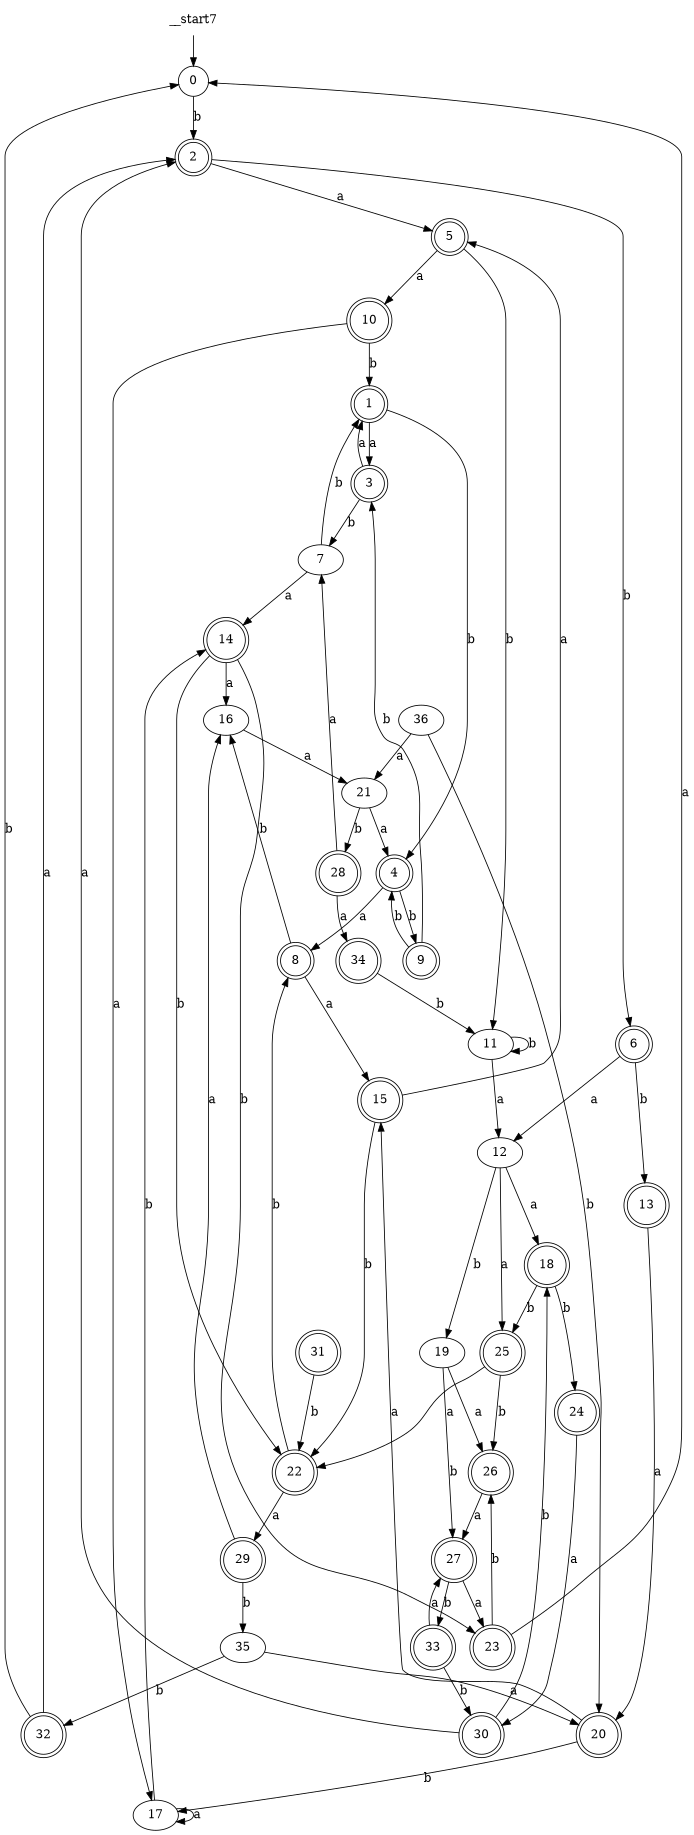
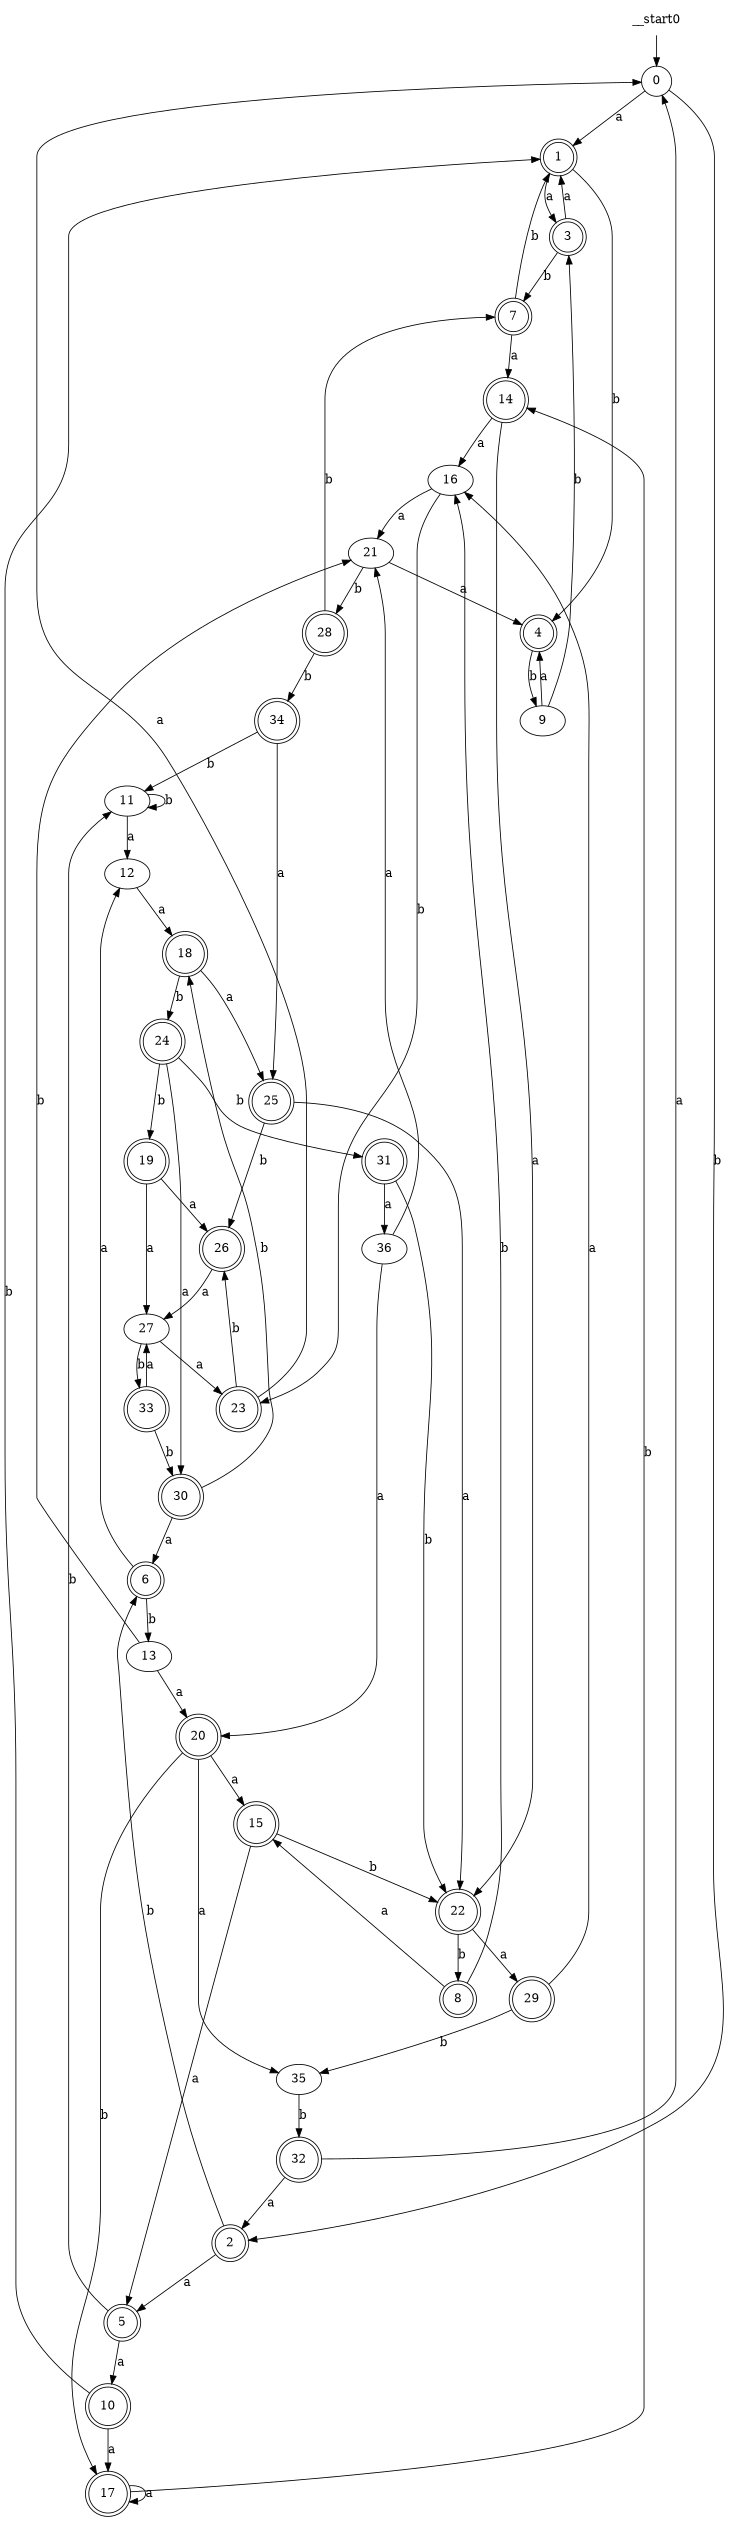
(193, 20) -> (657, 20)
none -> (612, 116)
(321, 560) -> (513, 317)
(333, 720) -> (329, 480)
(9, 829) -> (680, 1101)
(344, 917) -> (308, 677)
(399, 917) -> (544, 677)
(352, 919) -> none
(421, 961) -> (543, 721)
(181, 1005) -> (536, 1161)
none -> (37, 1041)
(81, 1053) -> (164, 1536)
none -> (252, 1131)
none -> (384, 1204)
(590, 1205) -> (381, 1497)
(647, 1205) -> (149, 1656)
(240, 1210) -> (417, 972)
(501, 1245) -> (277, 907)
(472, 1249) -> (155, 1097)
(531, 1309) -> (230, 998)
(442, 1353) -> (147, 1161)
(454, 1472) -> (150, 1249)
(454, 1560) -> (147, 1329)
(397, 1673) -> (198, 1933)
(156, 1815) -> (108, 2494)
